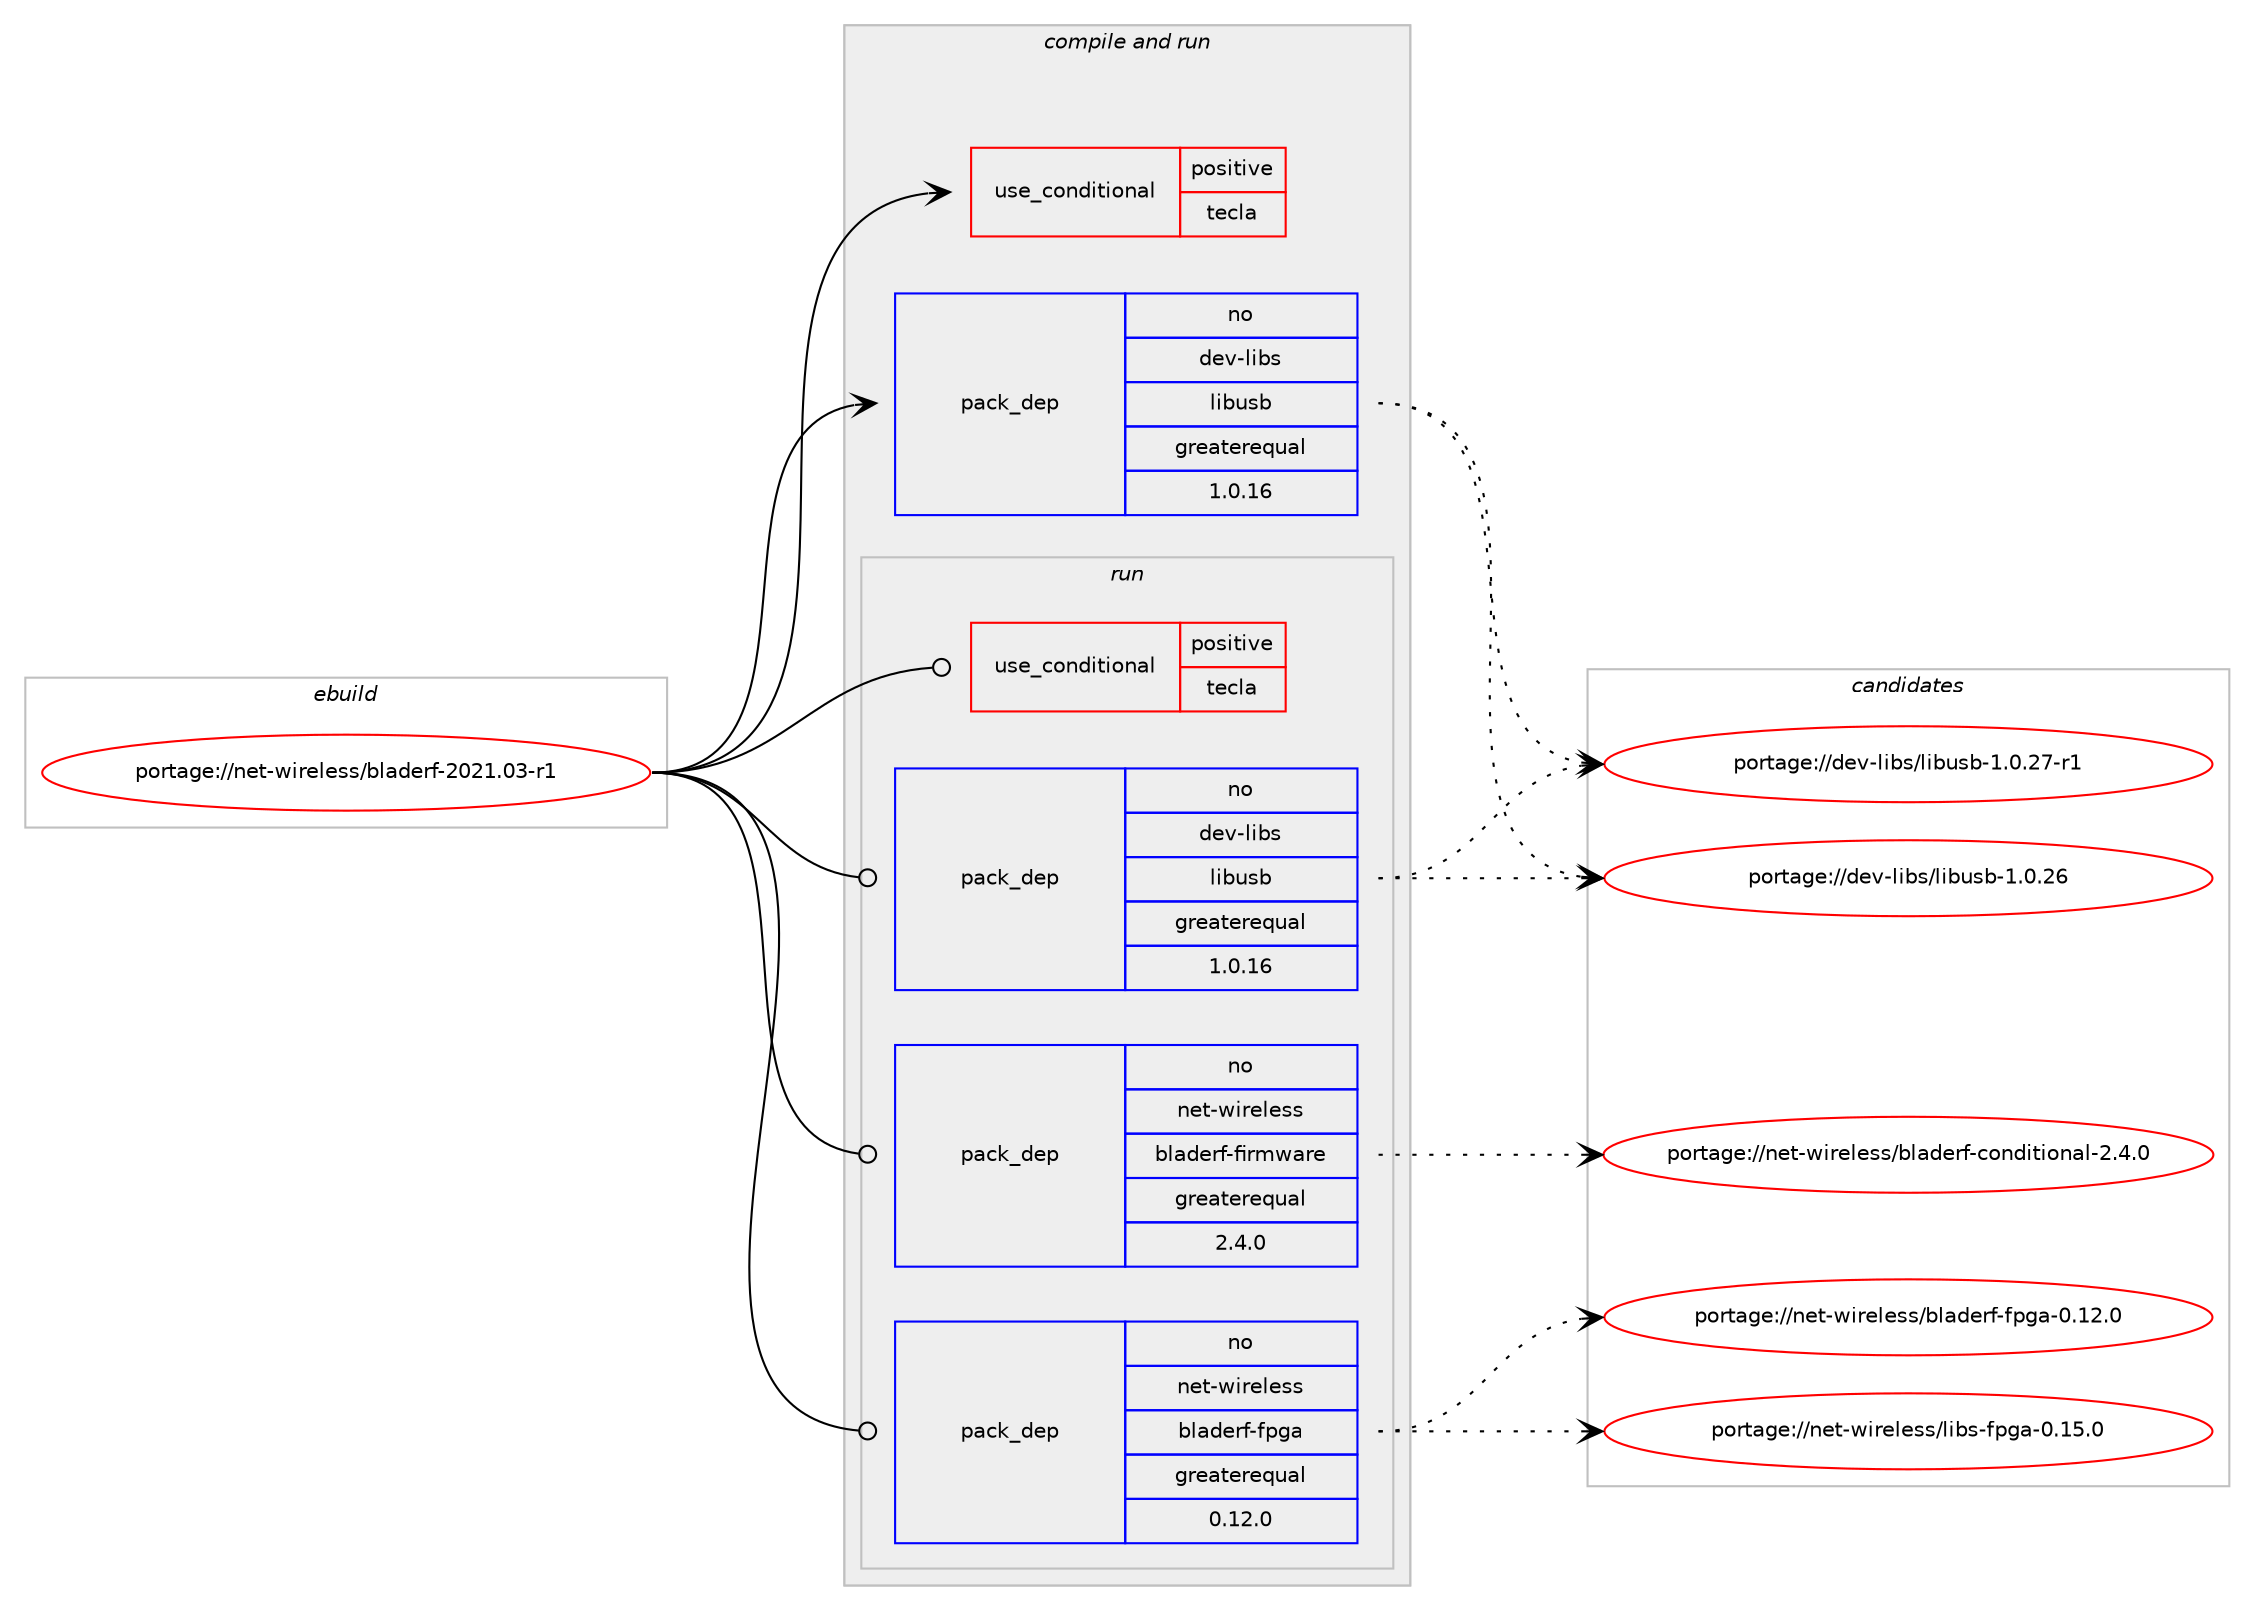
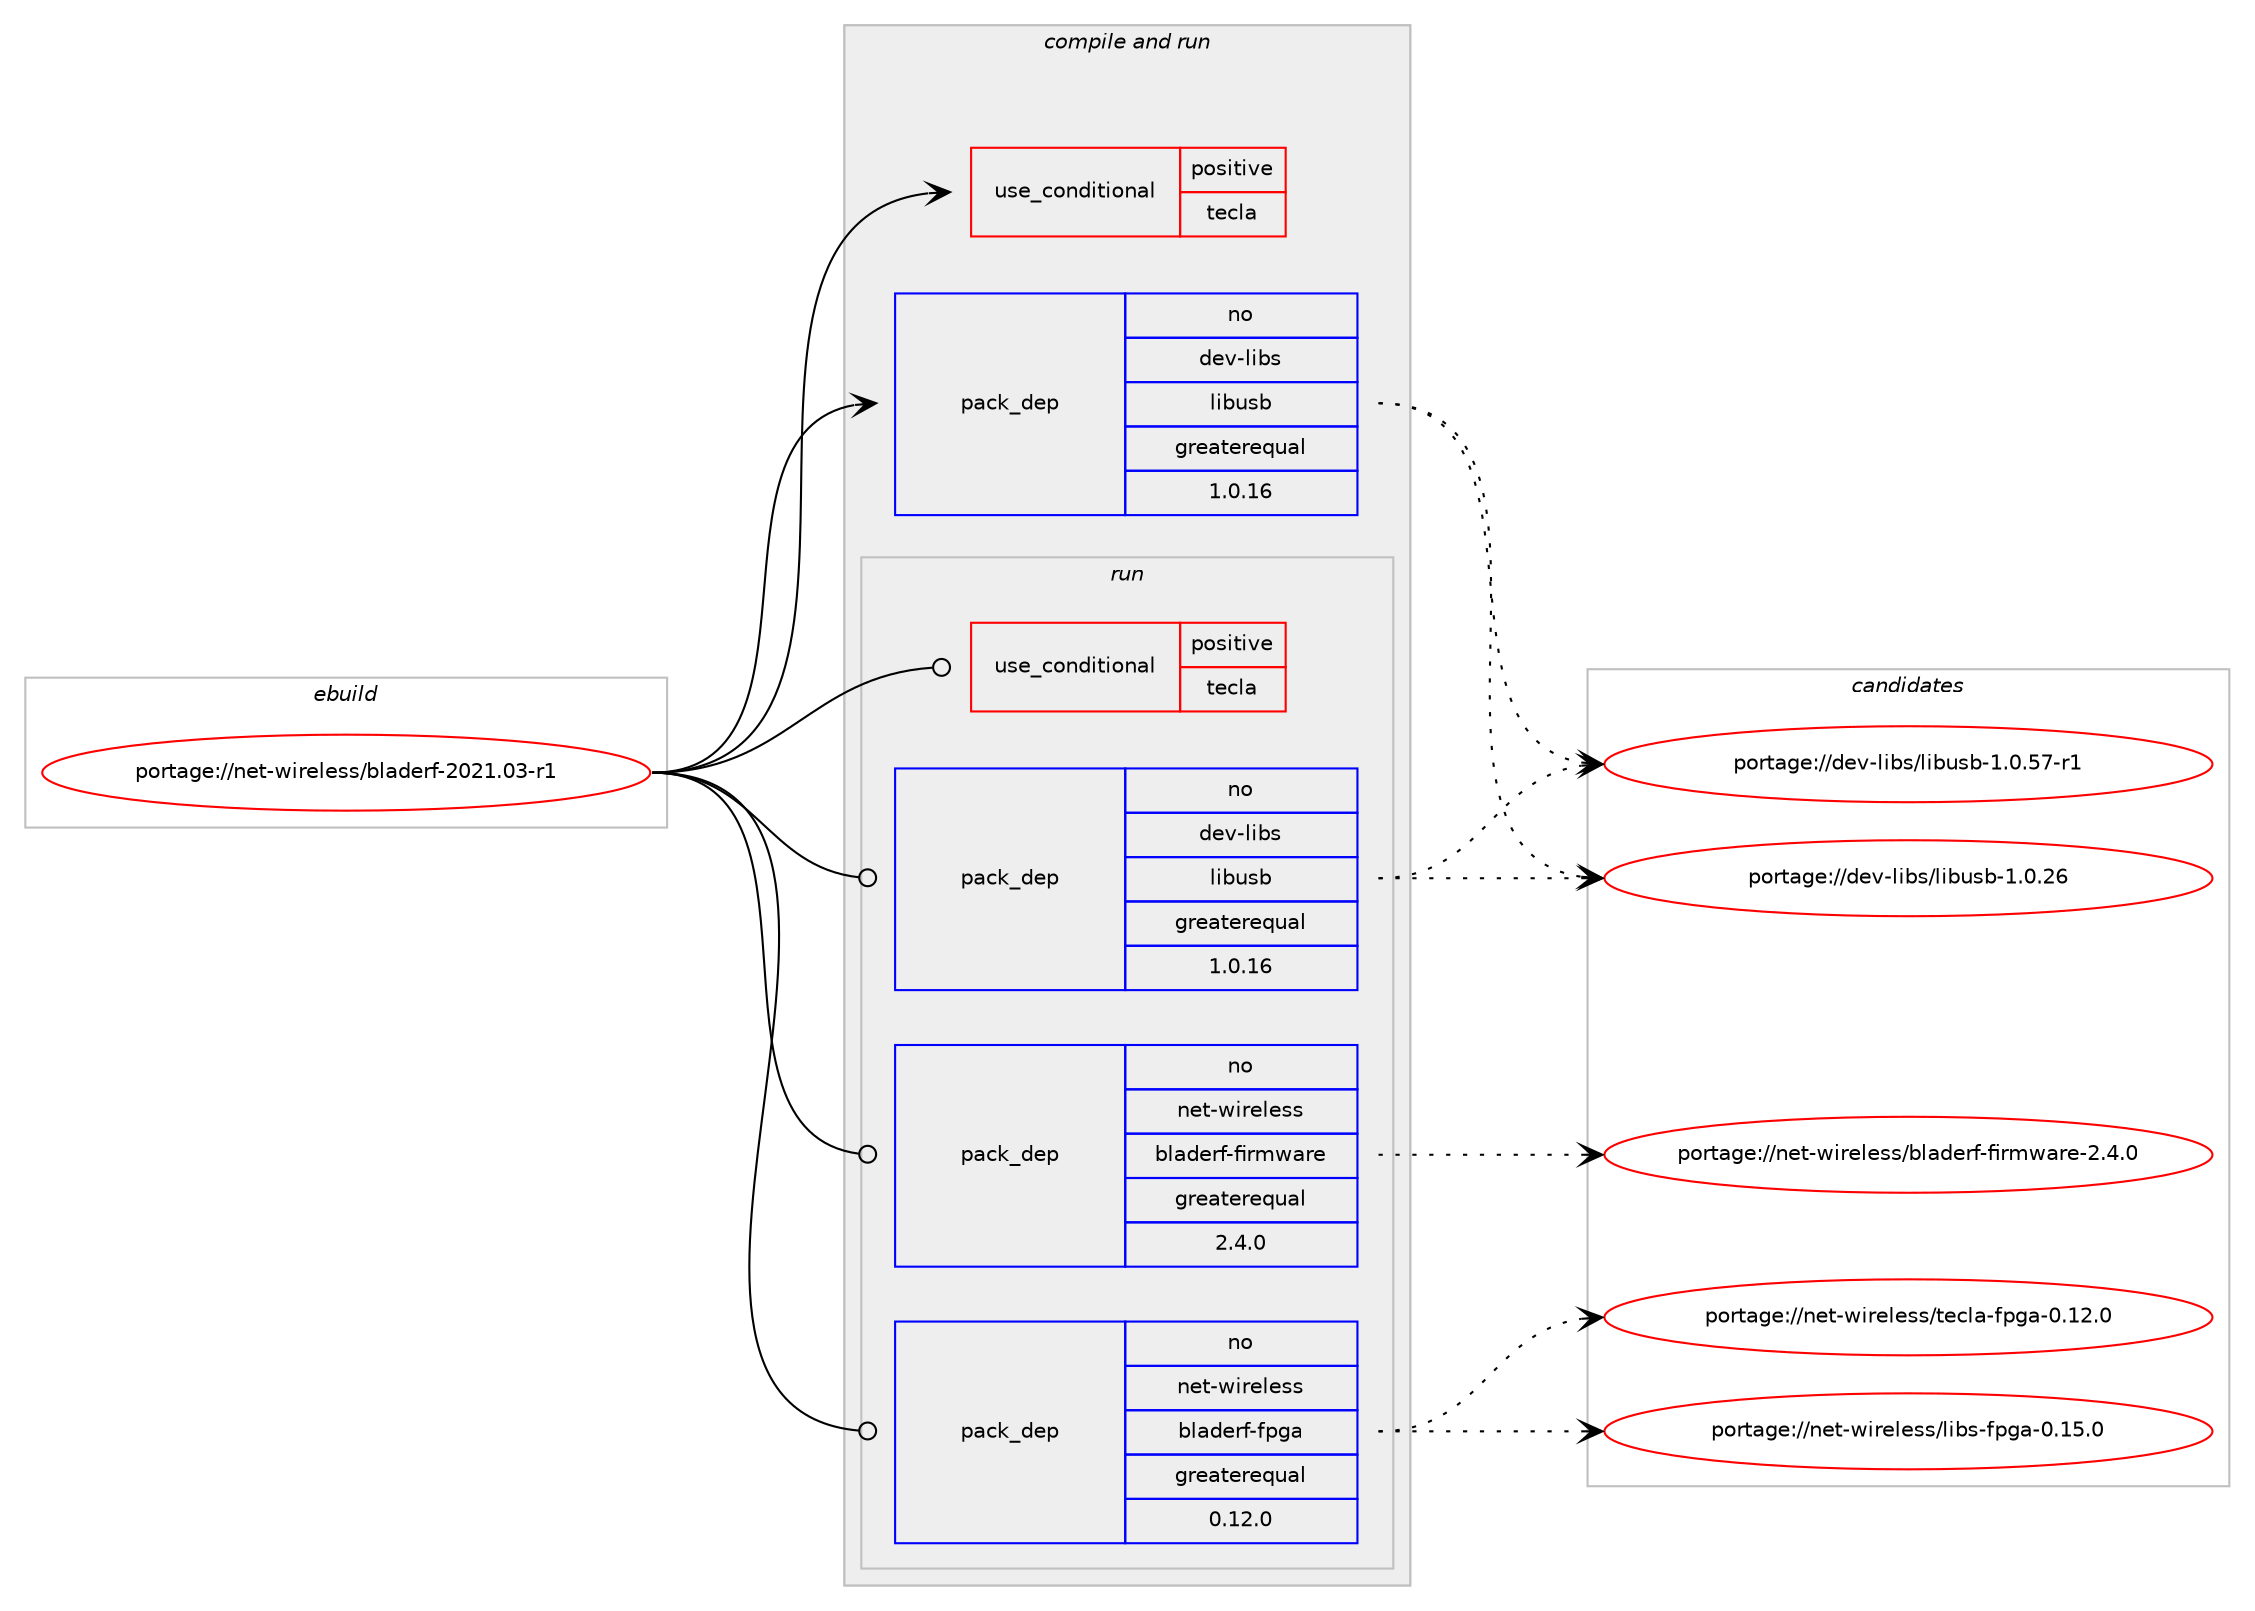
(1908, 764) -> (1908, 764)
(1908, 1155) -> (1908, 1155)
(1908, 1317) -> (1908, 1317)
